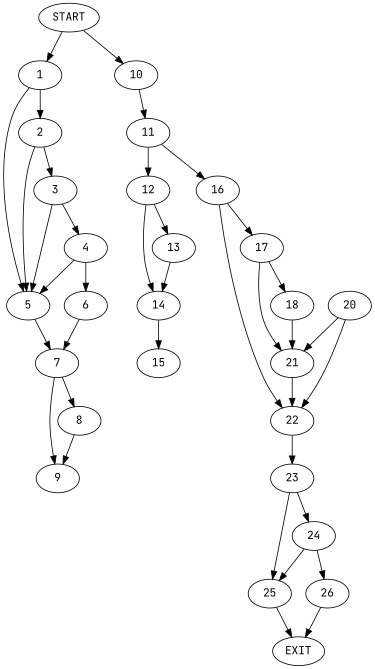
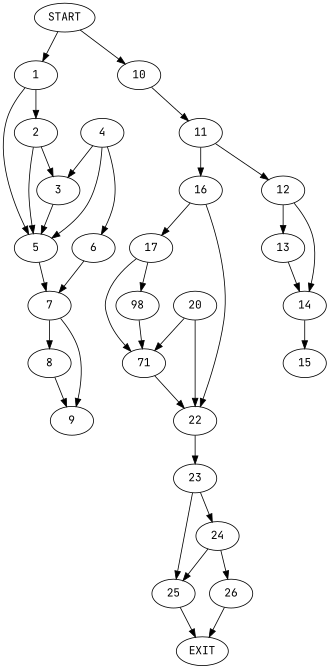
(69, 216) -> (83, 158)
(292, 306) -> (138, 306)
(292, 363) -> (144, 363)
